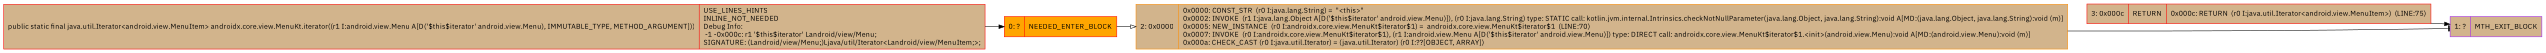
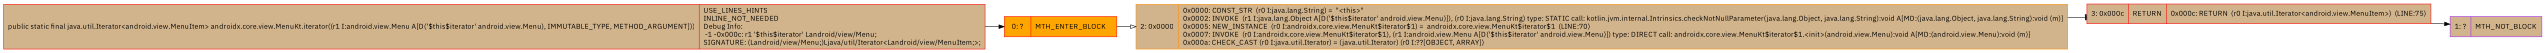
(1071, 26) -> (1071, 26)
(2506, 26) -> (2506, 26)
(2258, 31) -> (2076, 17)
